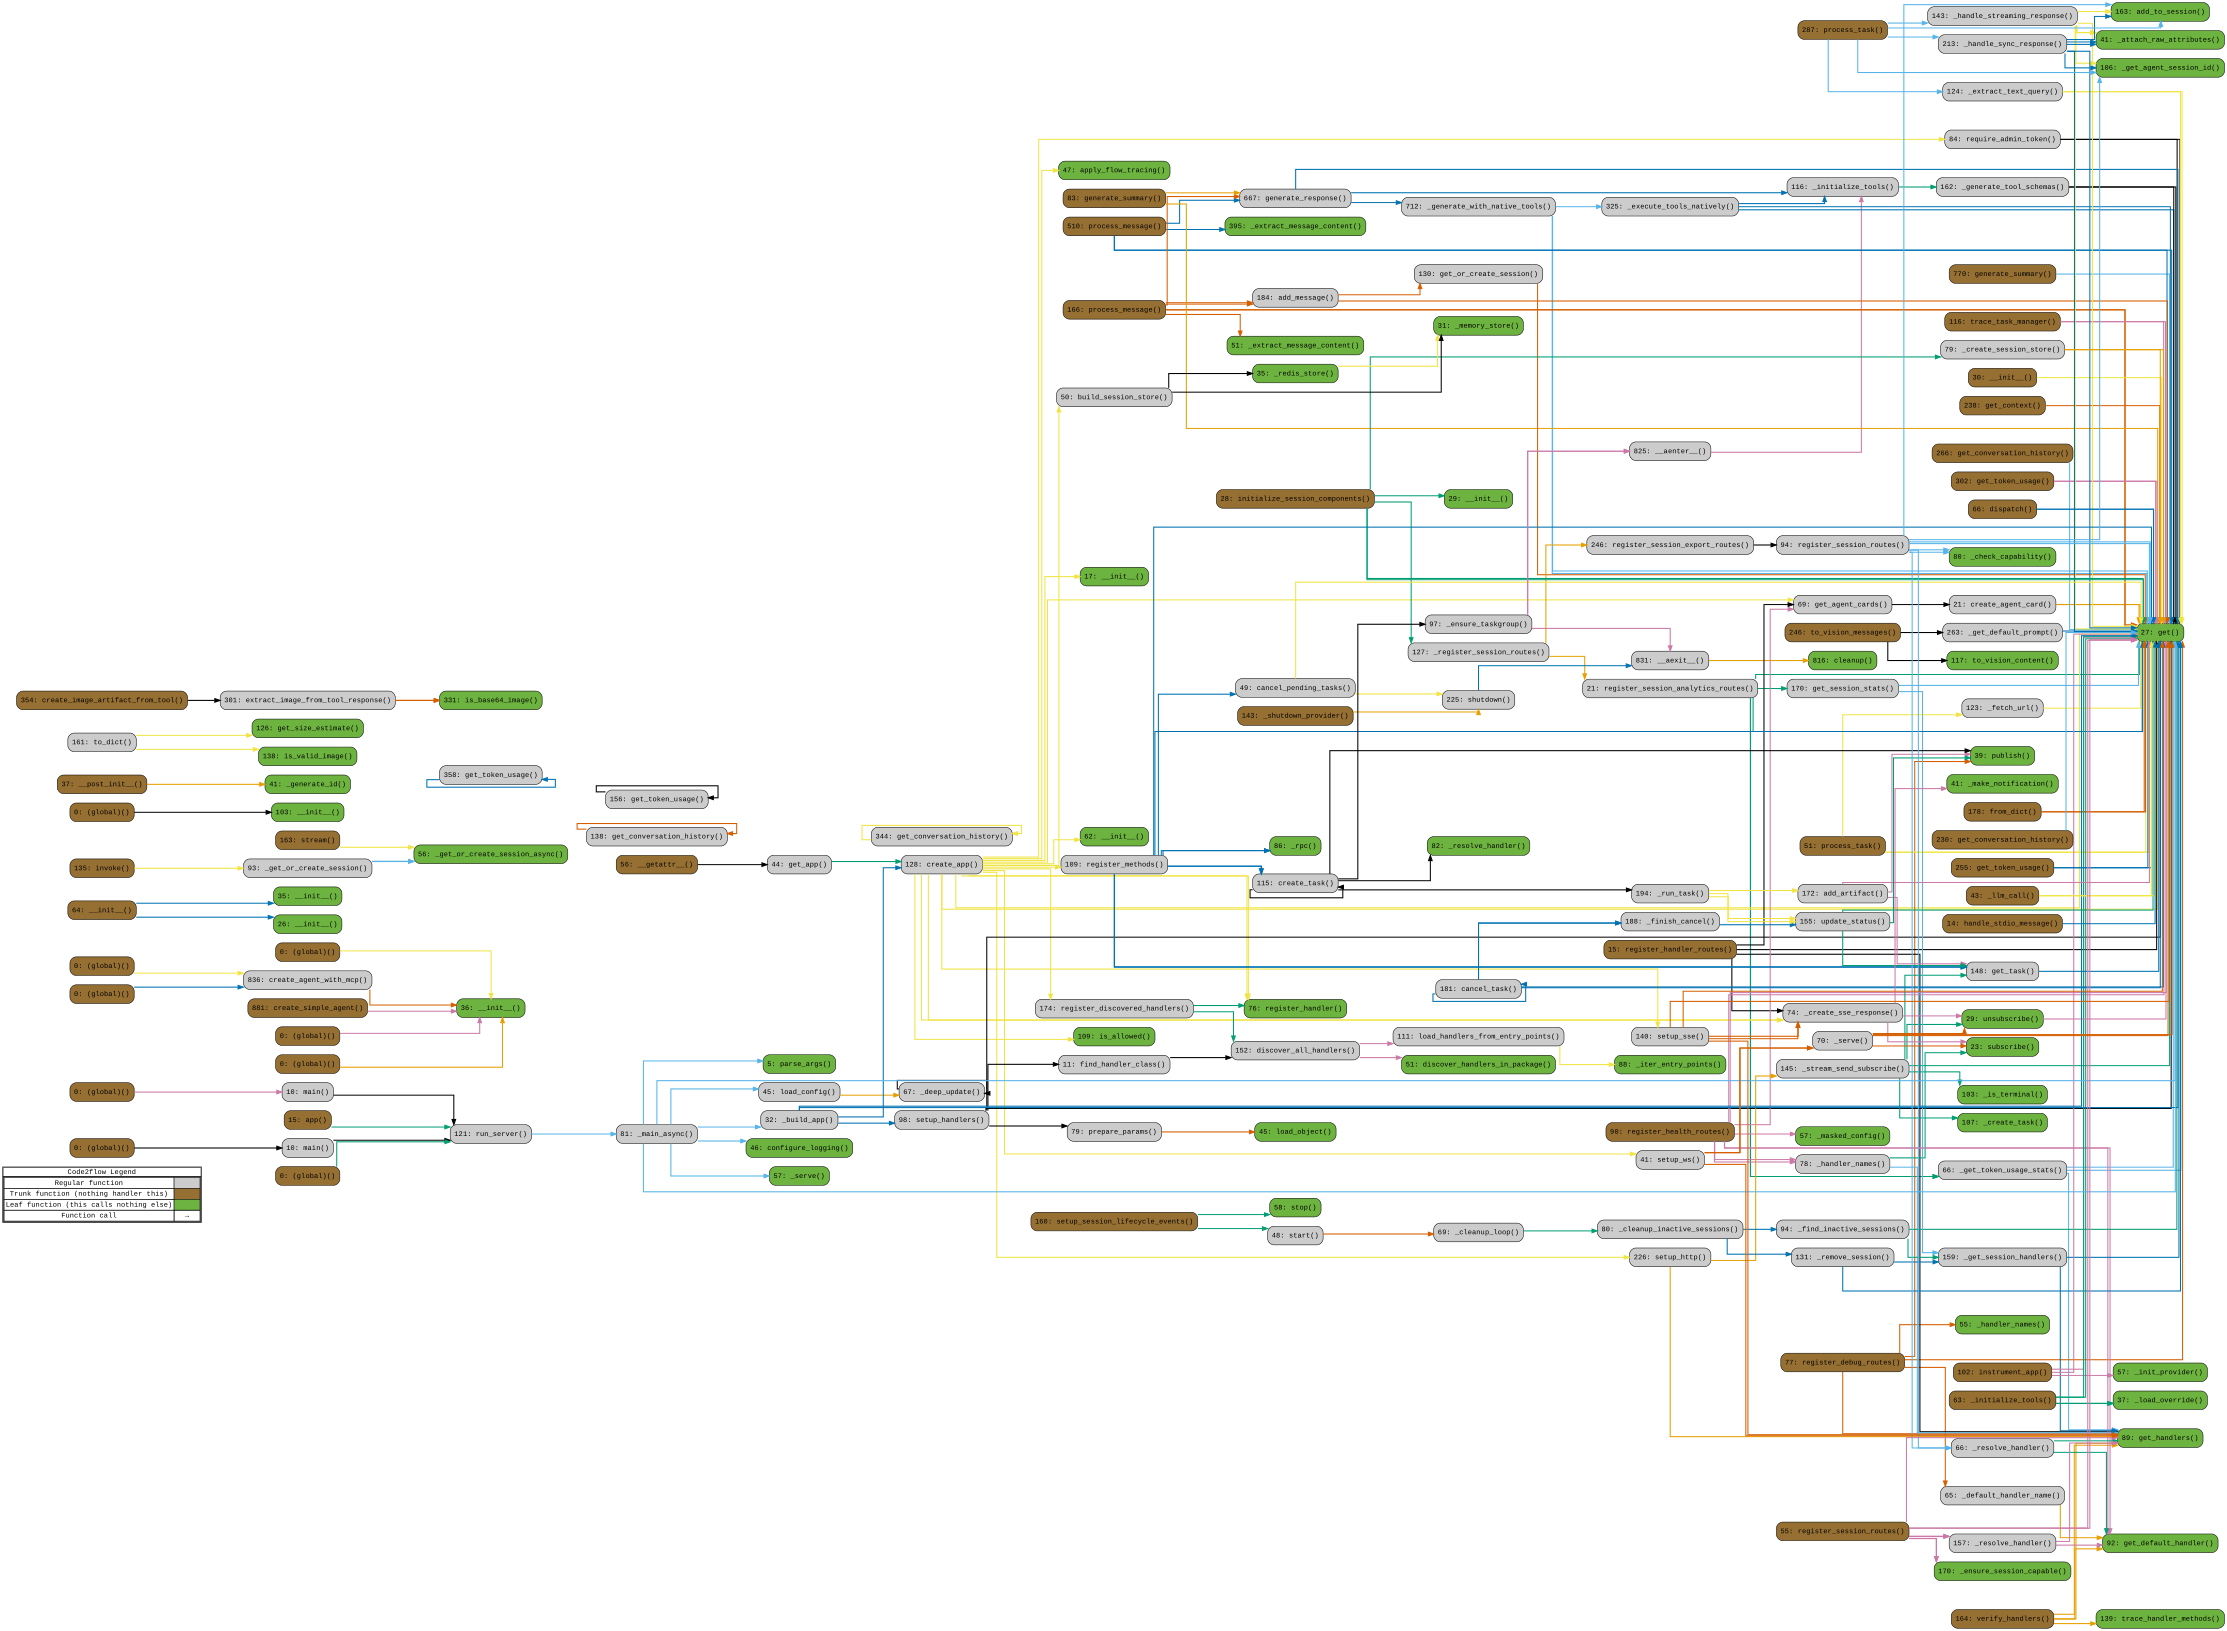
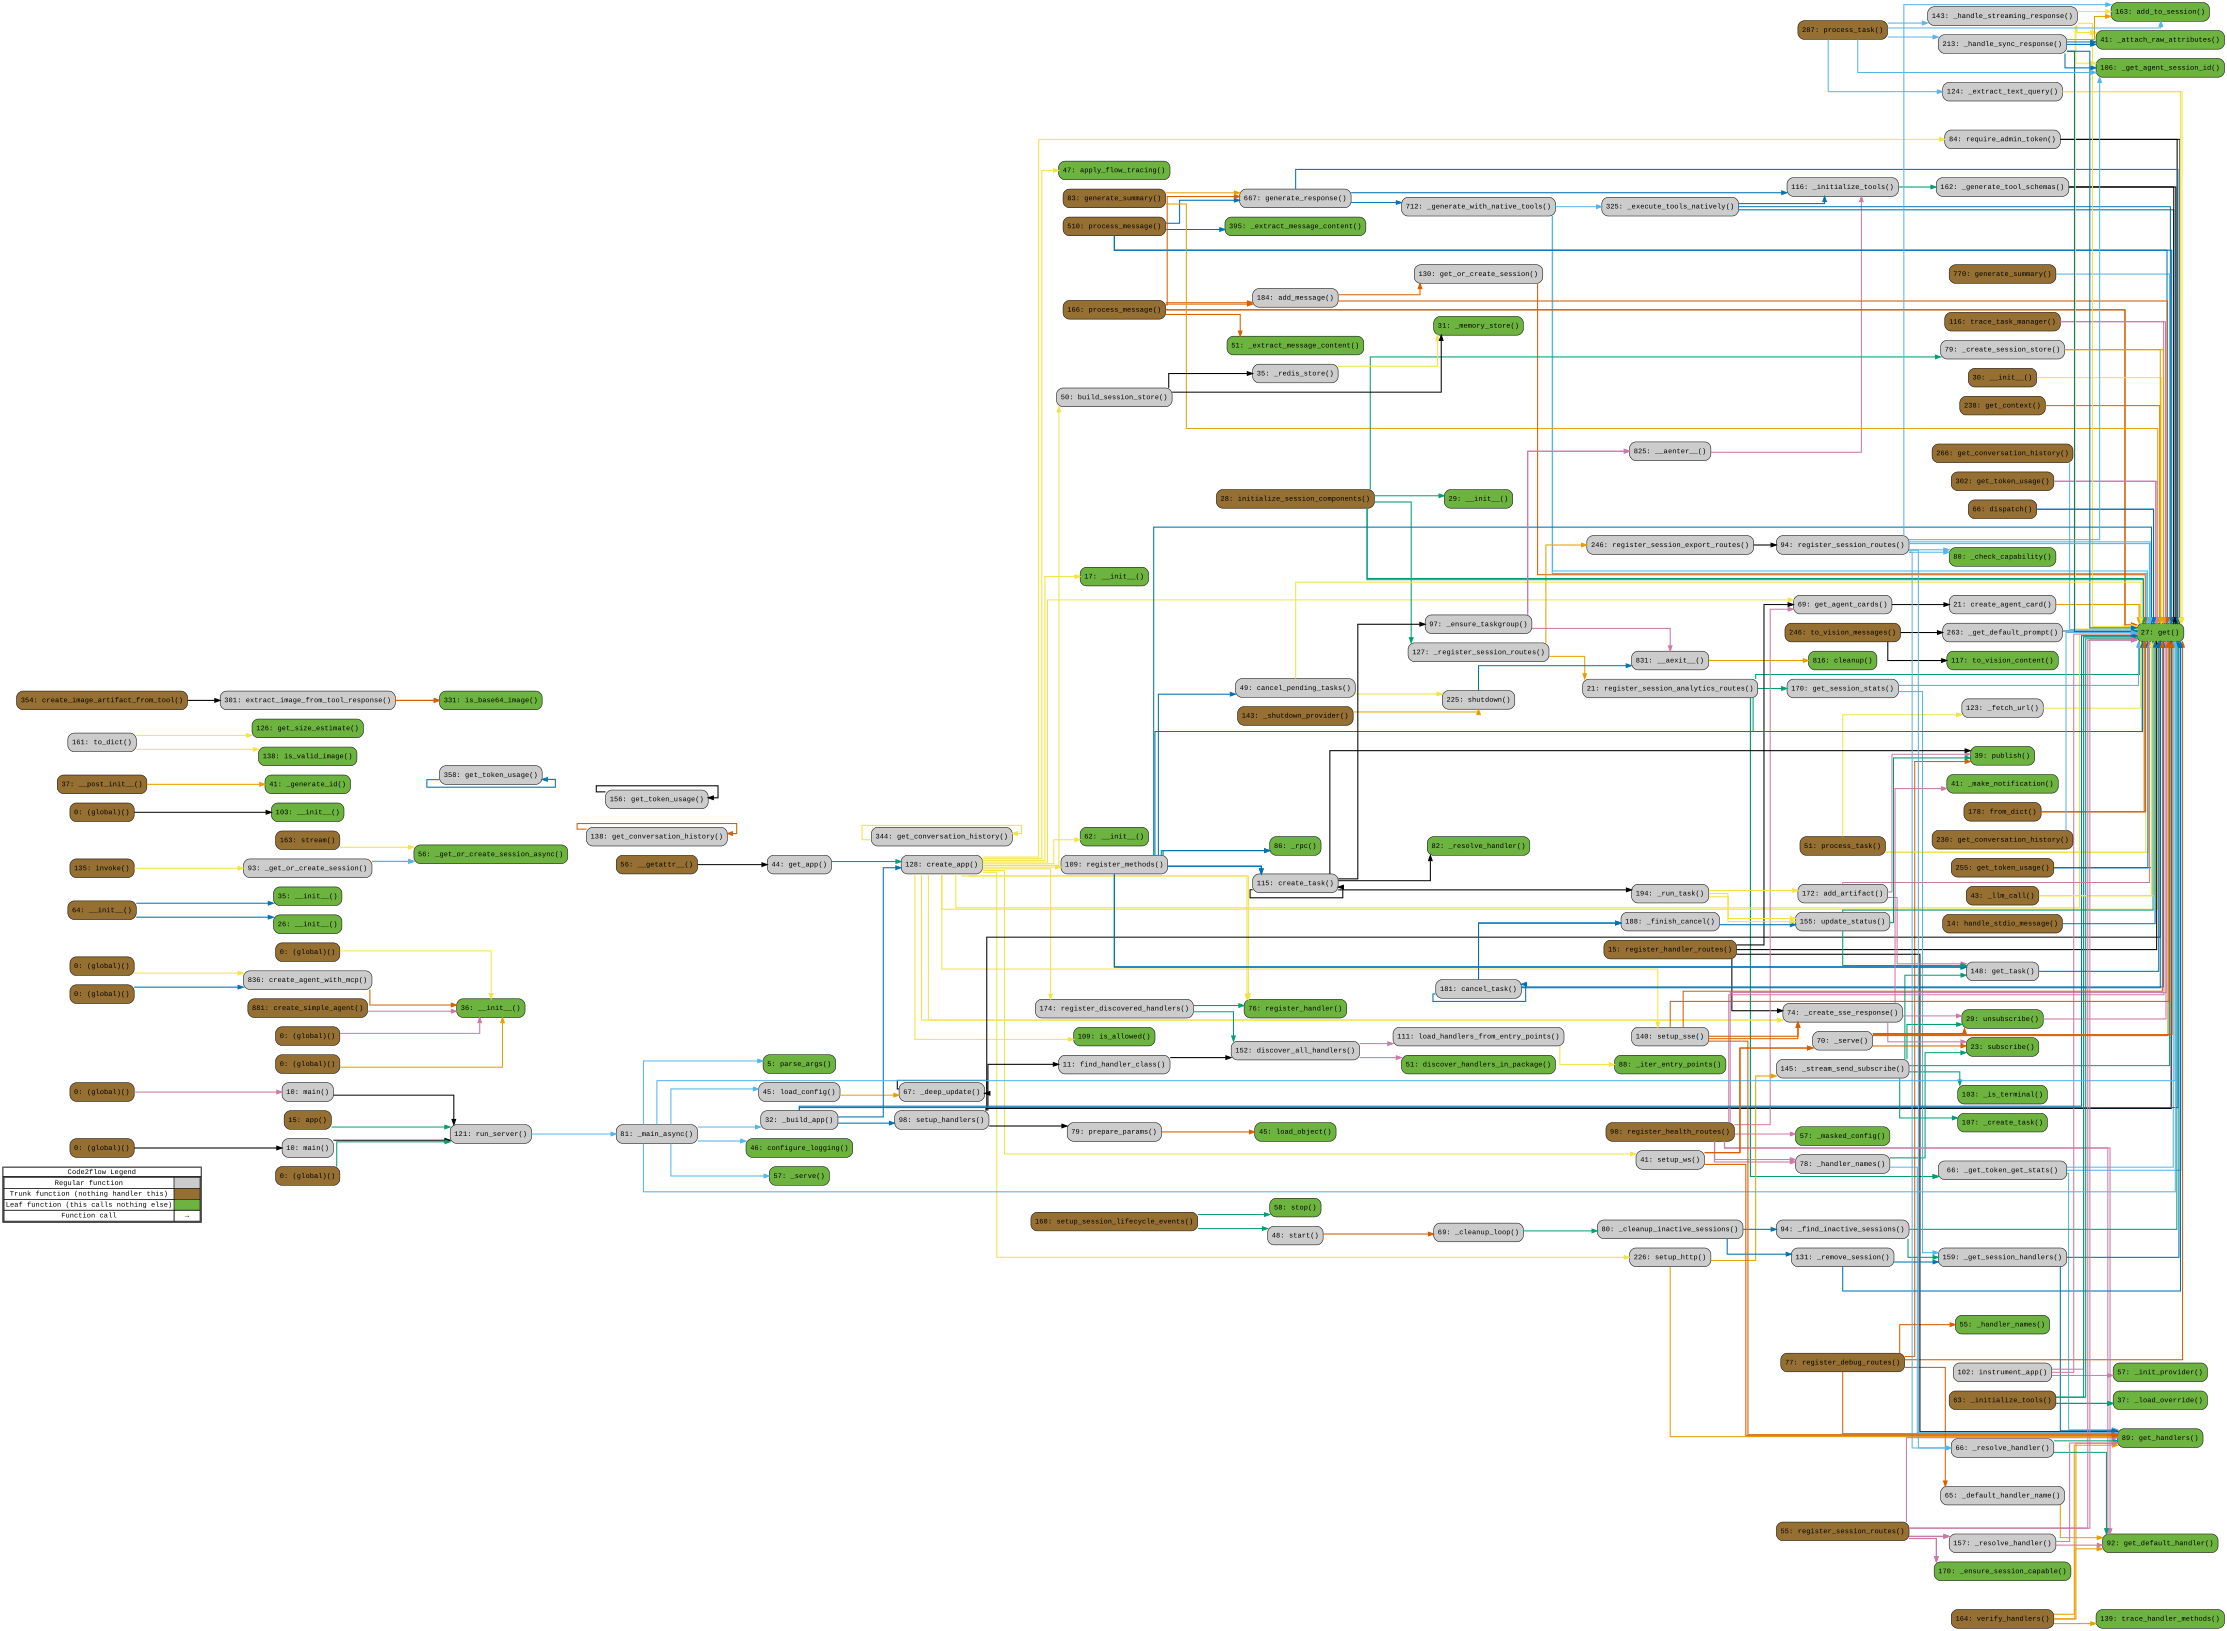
(2094, 21) -> (2094, 21)
(1295, 374) -> (1295, 374)
(2003, 1170) -> (2003, 1170)
(2003, 1372) -> (2003, 1372)
